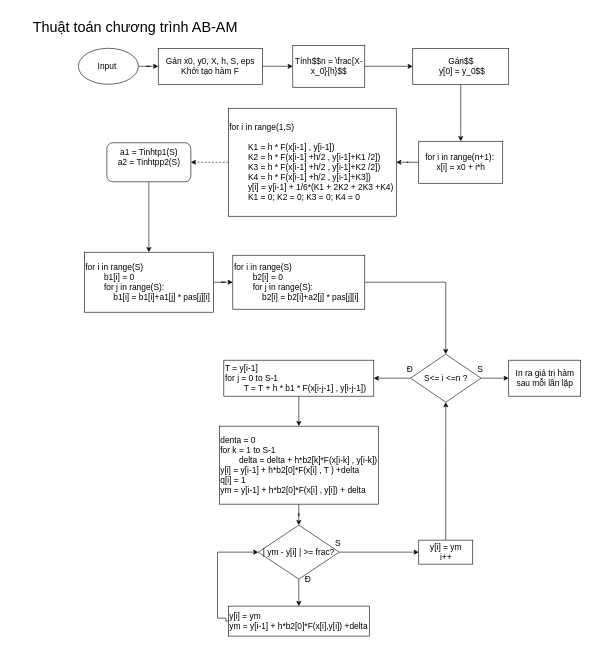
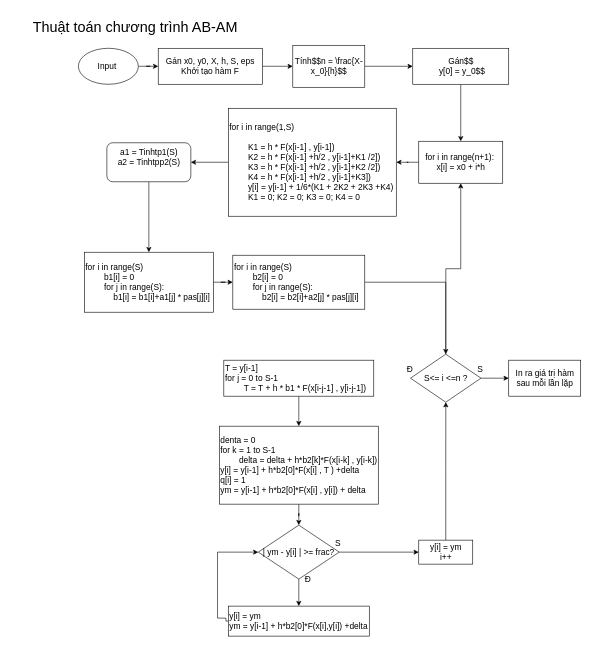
(212, 162) -> (212, 162)
(379, 378) -> (461, 269)
